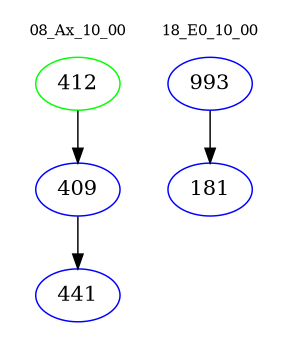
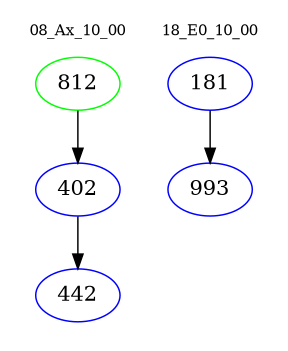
(78, 84) -> (78, 84)
(210, 129) -> (210, 129)
(78, 190) -> (78, 190)
(78, 295) -> (78, 295)
